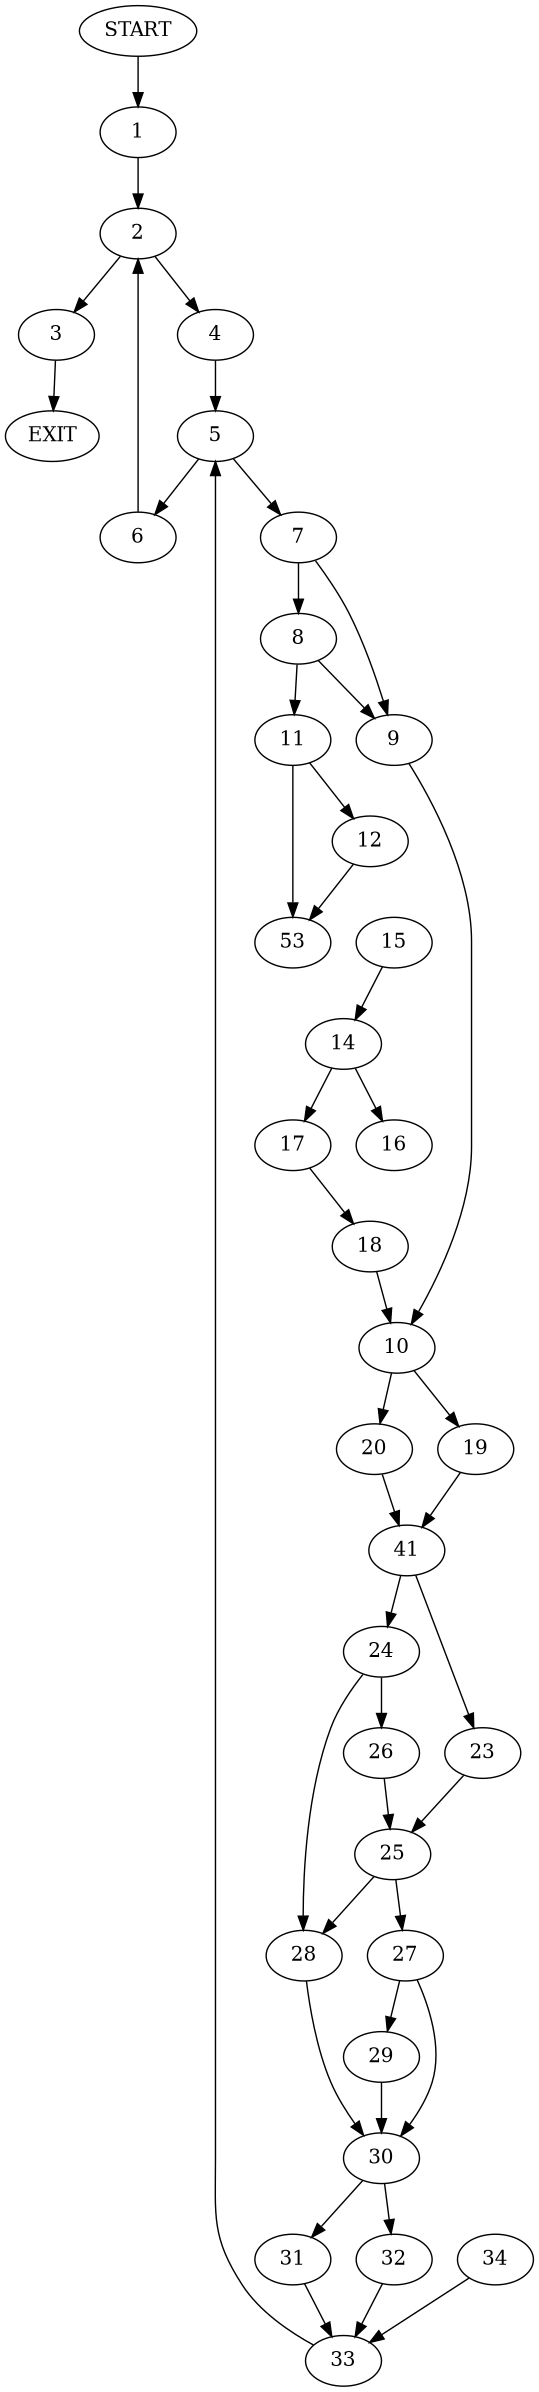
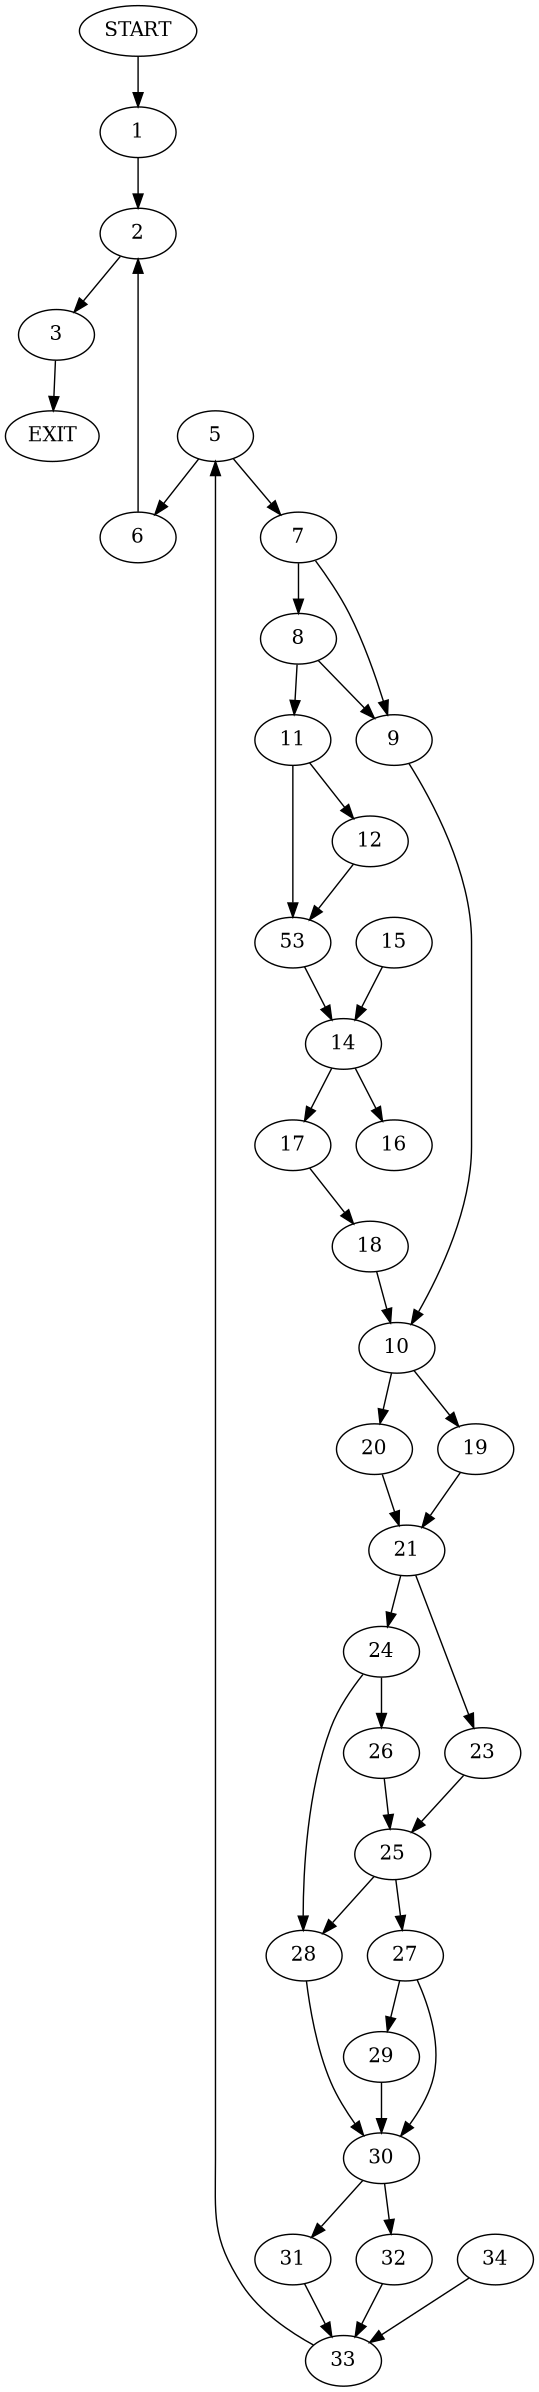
(215, 335) -> none
none -> (315, 987)
(407, 1550) -> (407, 1550)
